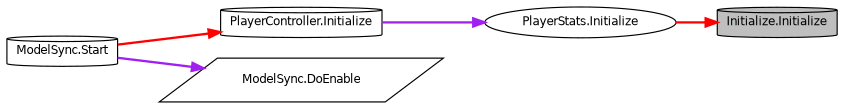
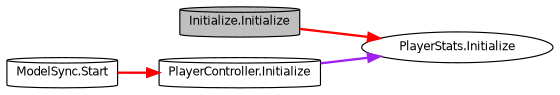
(691, 22) -> (334, 33)
(301, 80) -> none
